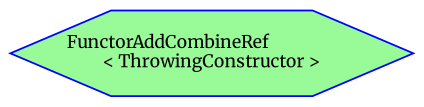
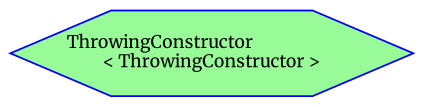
(212, 53) -> (212, 53)
